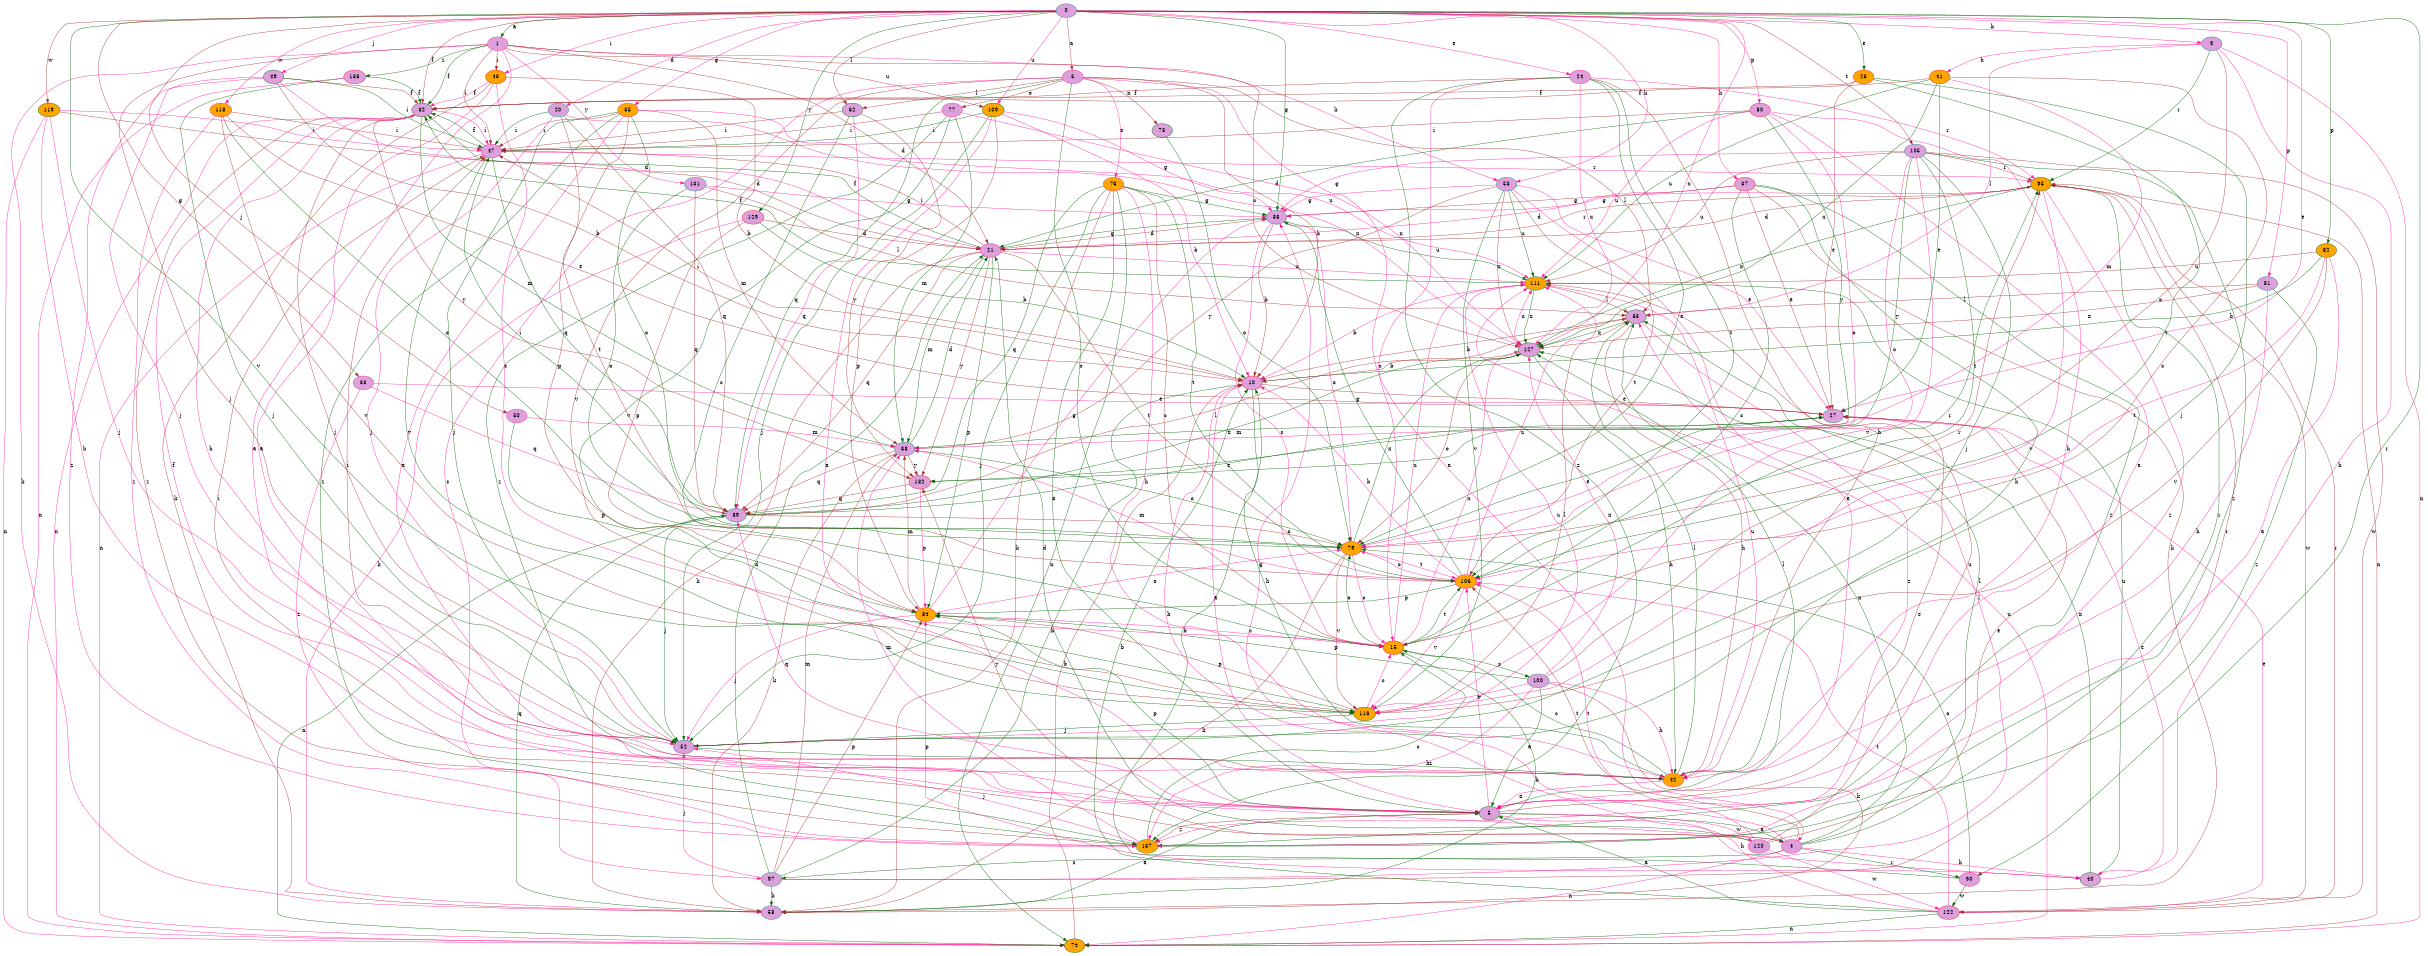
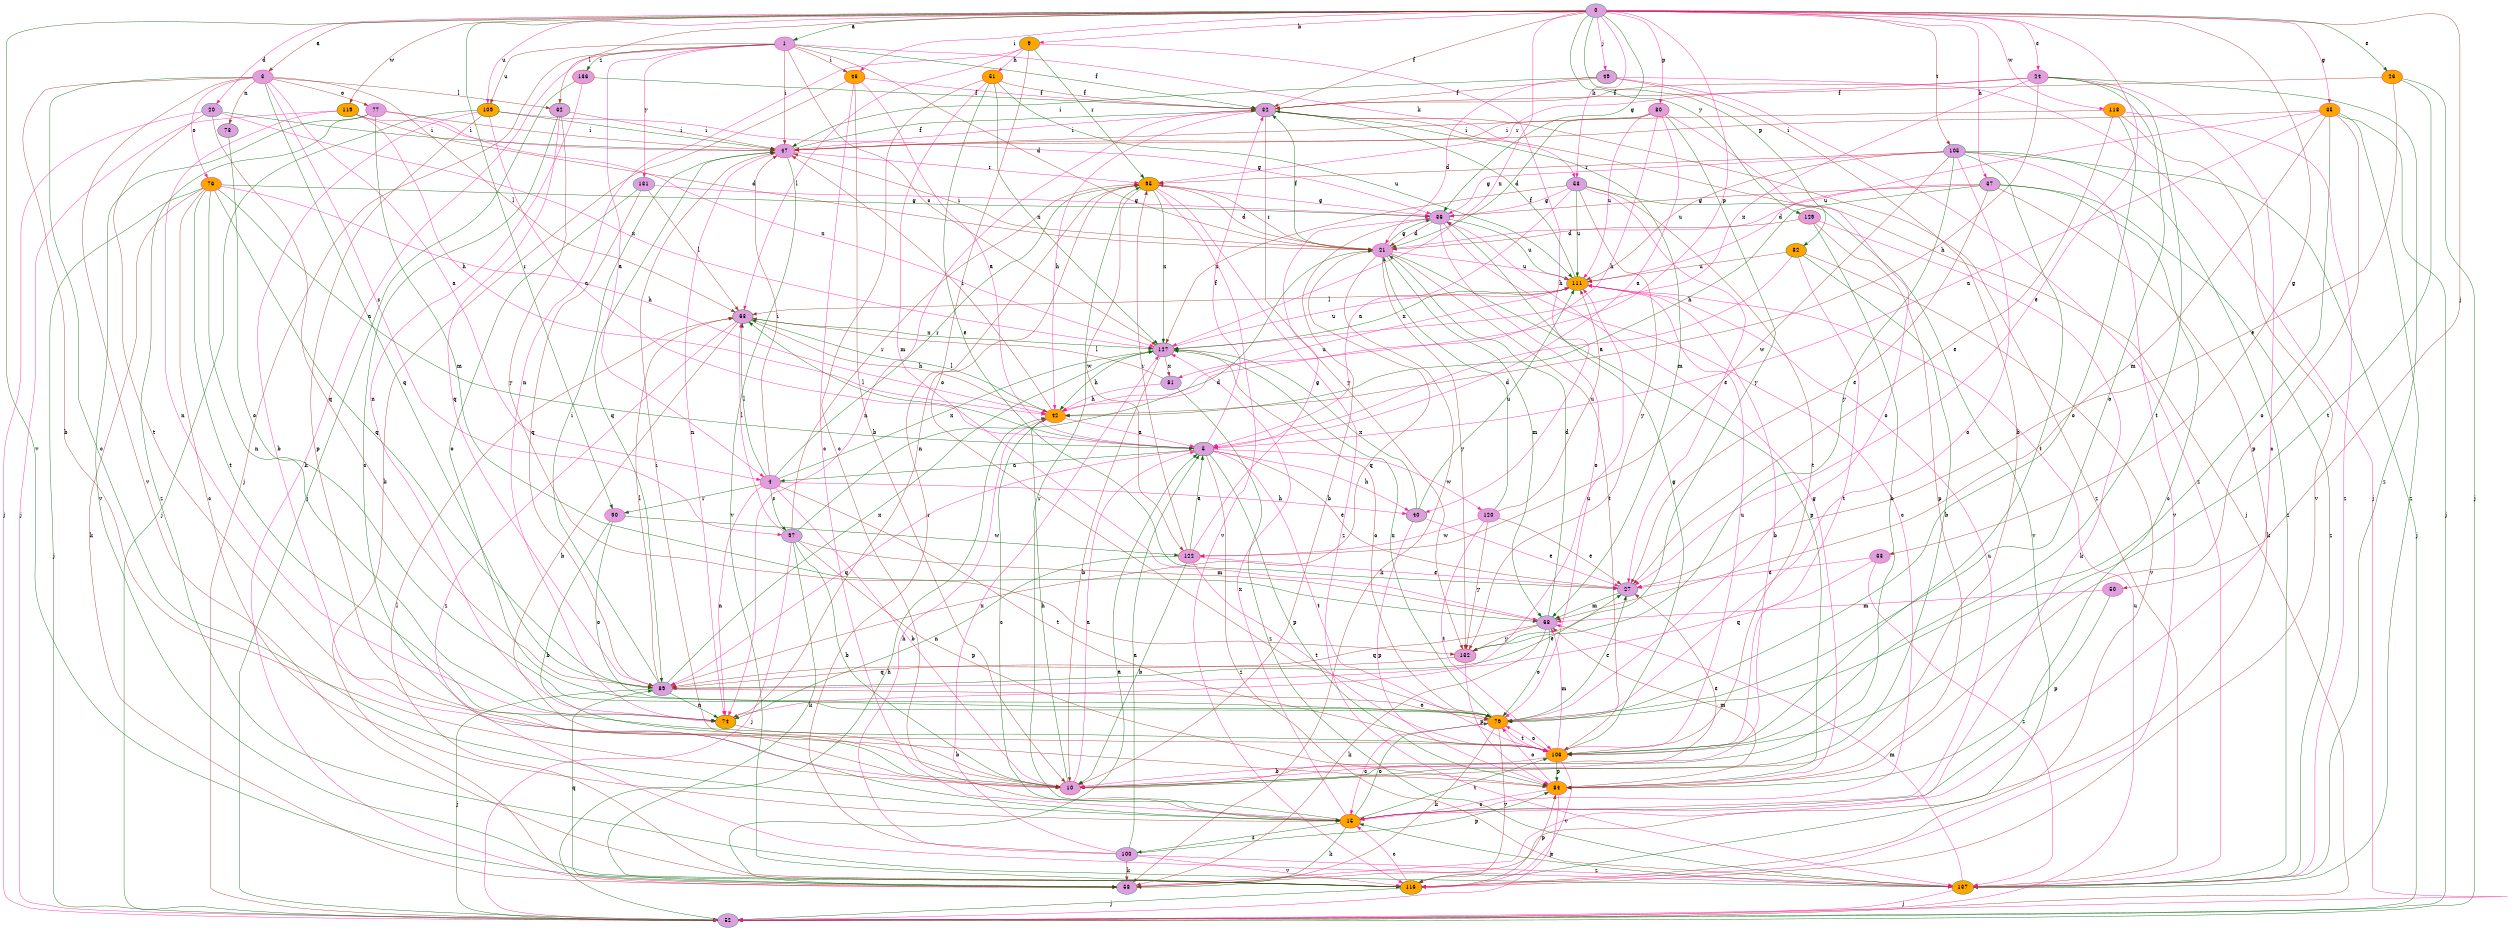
(2212, 44) -> (1029, 44)
(1940, 77) -> (992, 77)
(1745, 184) -> (1990, 184)
(1203, 314) -> (1631, 438)
(1901, 324) -> (1167, 364)
